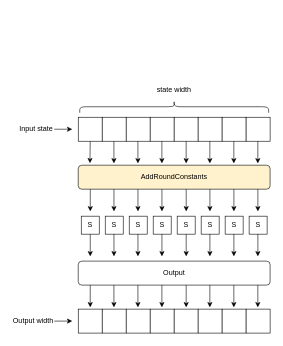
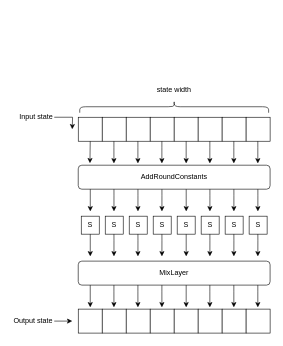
(36, 129) -> (36, 117)
(174, 177) -> (174, 177)
(174, 273) -> (174, 273)
(33, 321) -> (33, 321)
